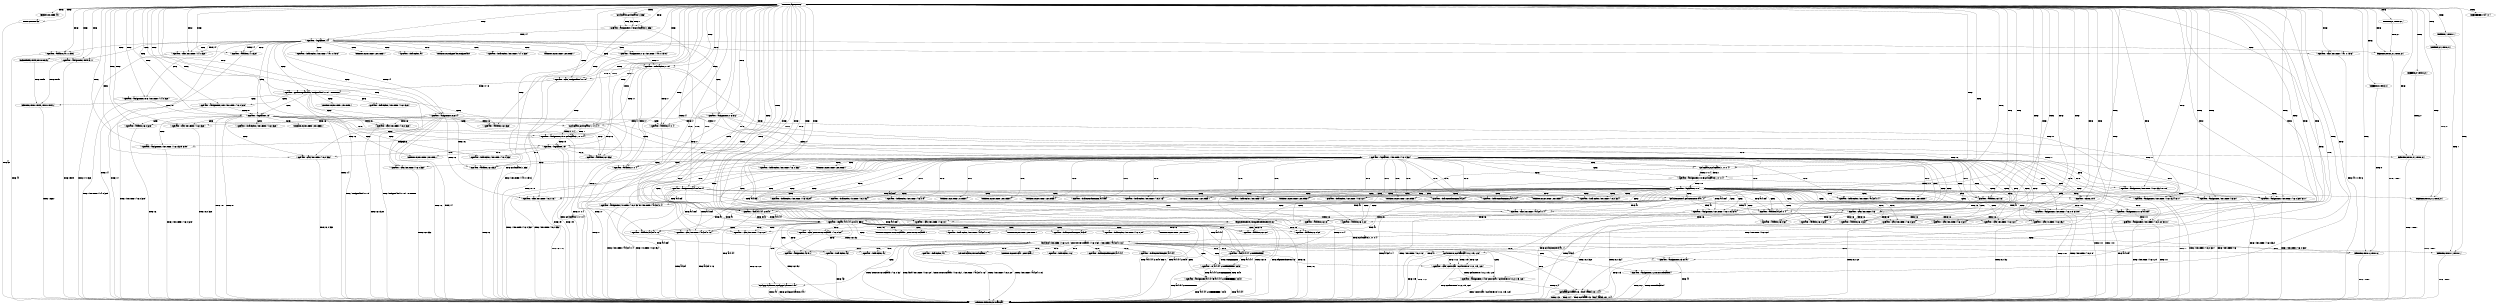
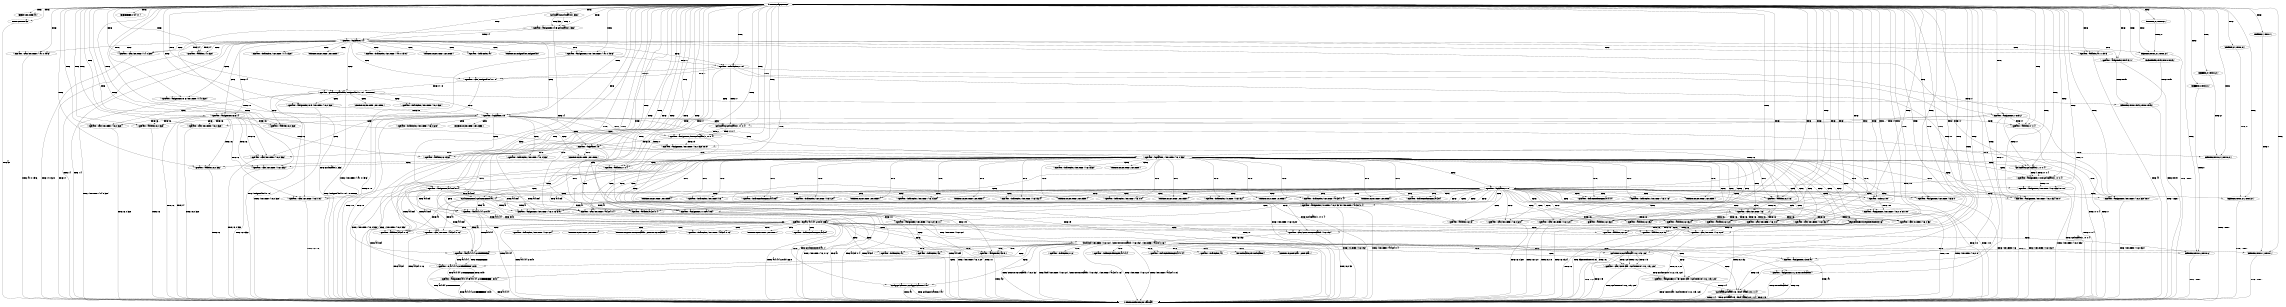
(1255, 222) -> (1866, 222)
(587, 290) -> none
